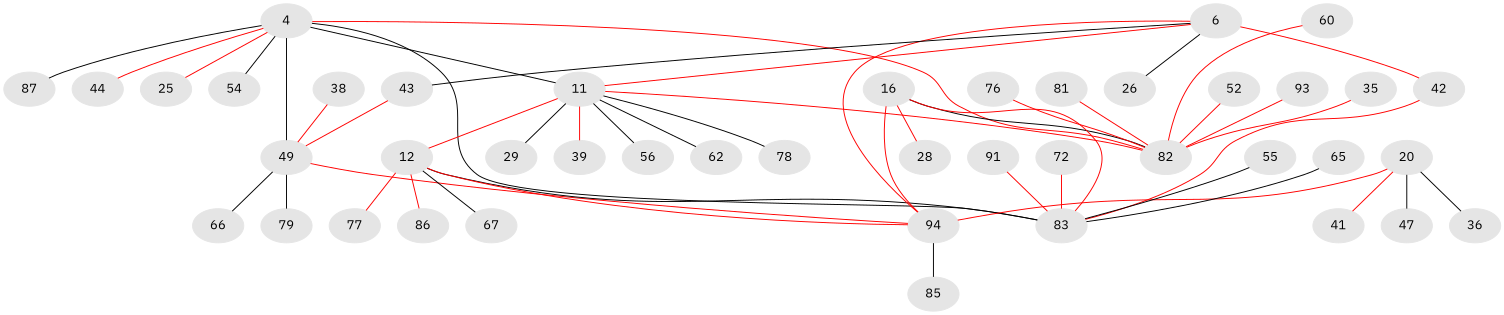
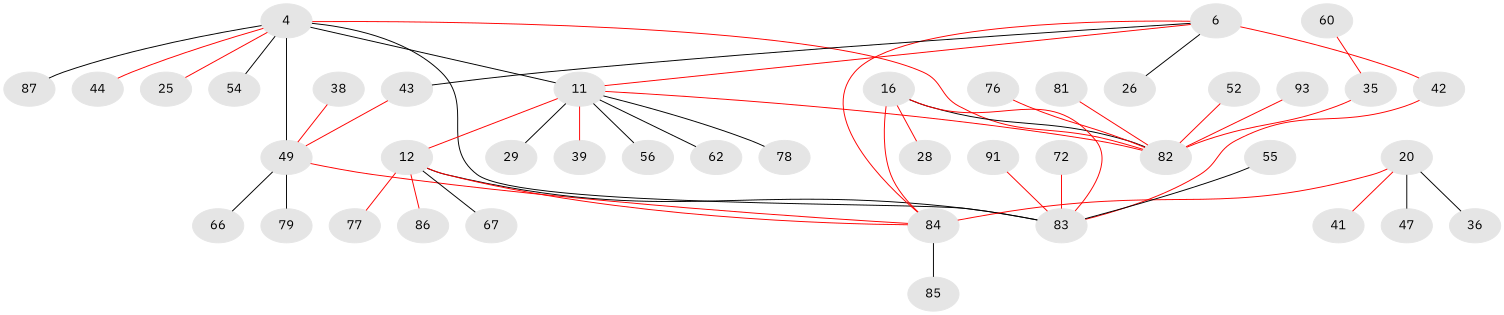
(1215, 60) -> (1353, 61)
(1338, 157) -> none
(933, 226) -> (933, 226)
